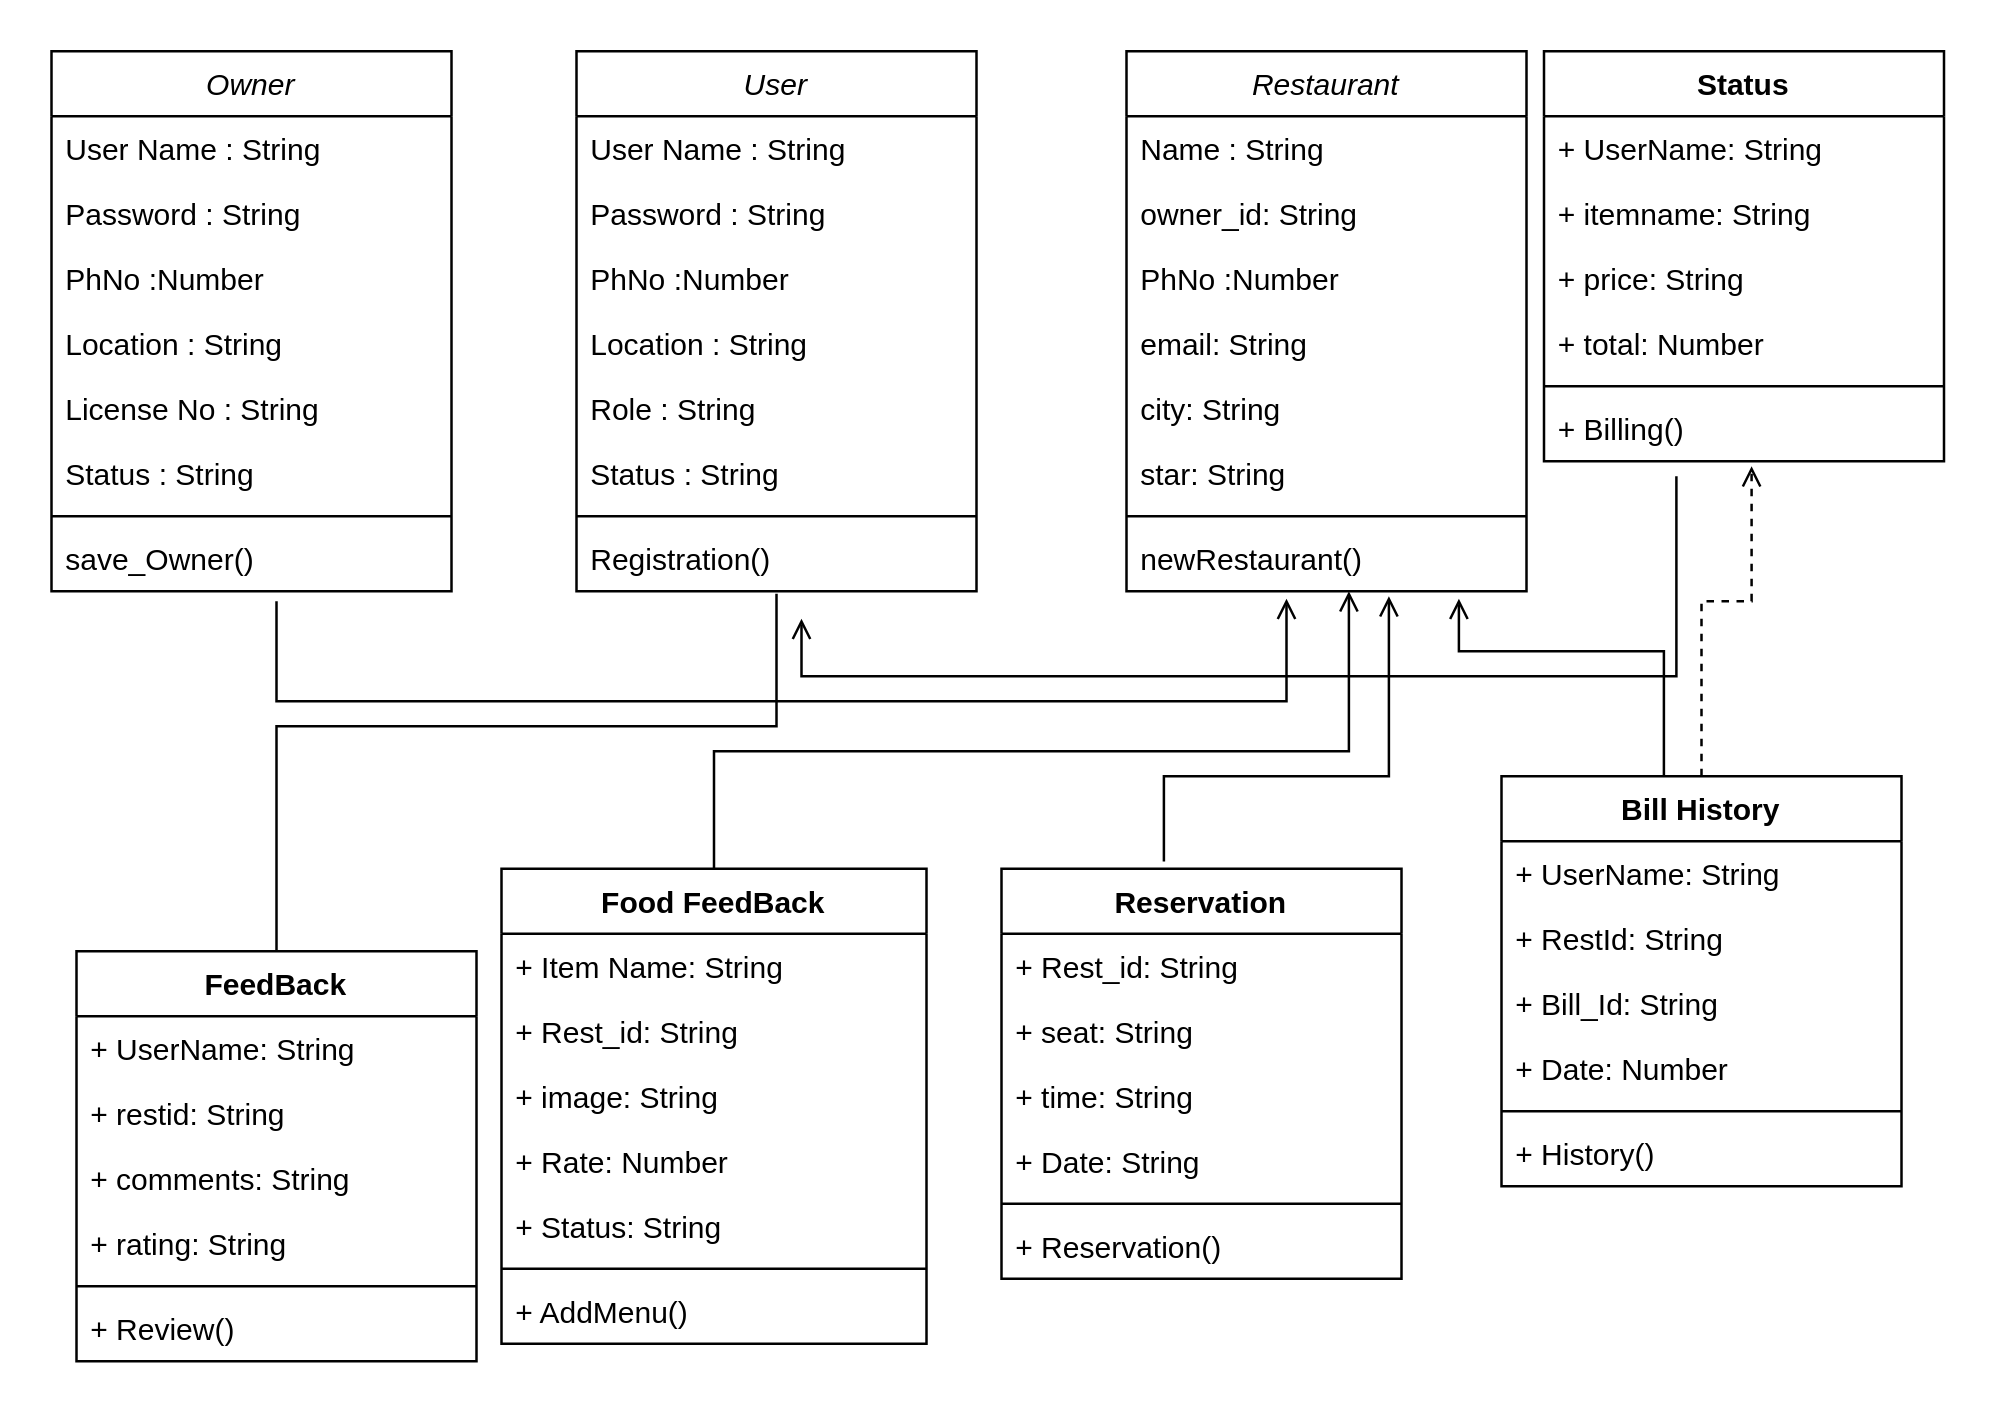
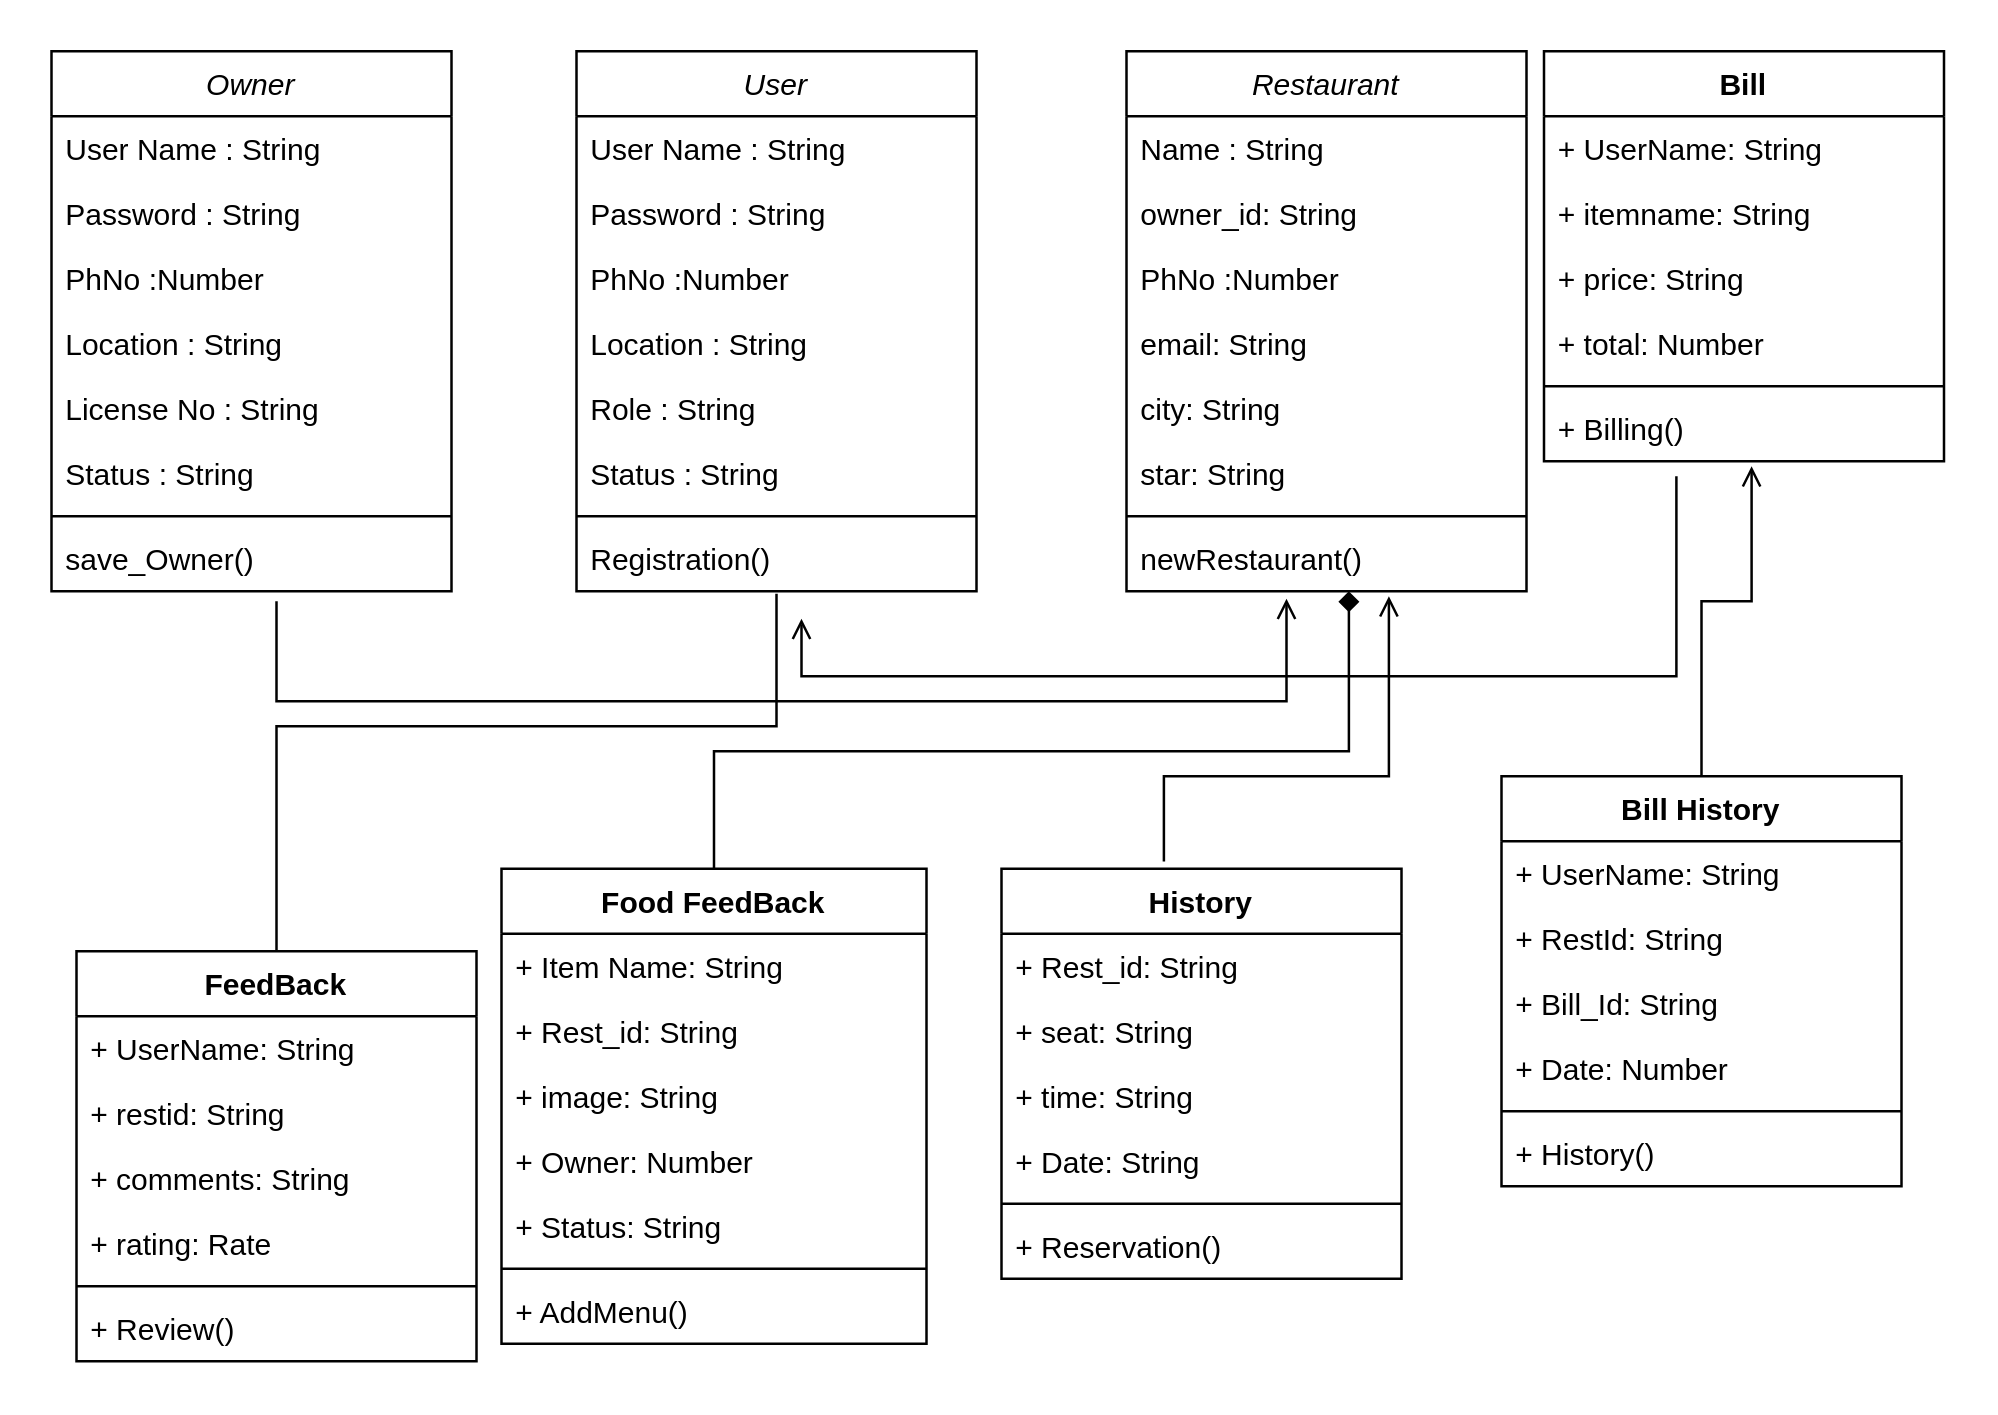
(1743, 85) -> (1743, 85)
(1706, 601) -> (1706, 601)
(1349, 605) -> (1349, 612)
(1549, 651) -> none
(1200, 903) -> (1200, 903)
(621, 1163) -> (629, 1163)
(205, 1245) -> (192, 1245)
